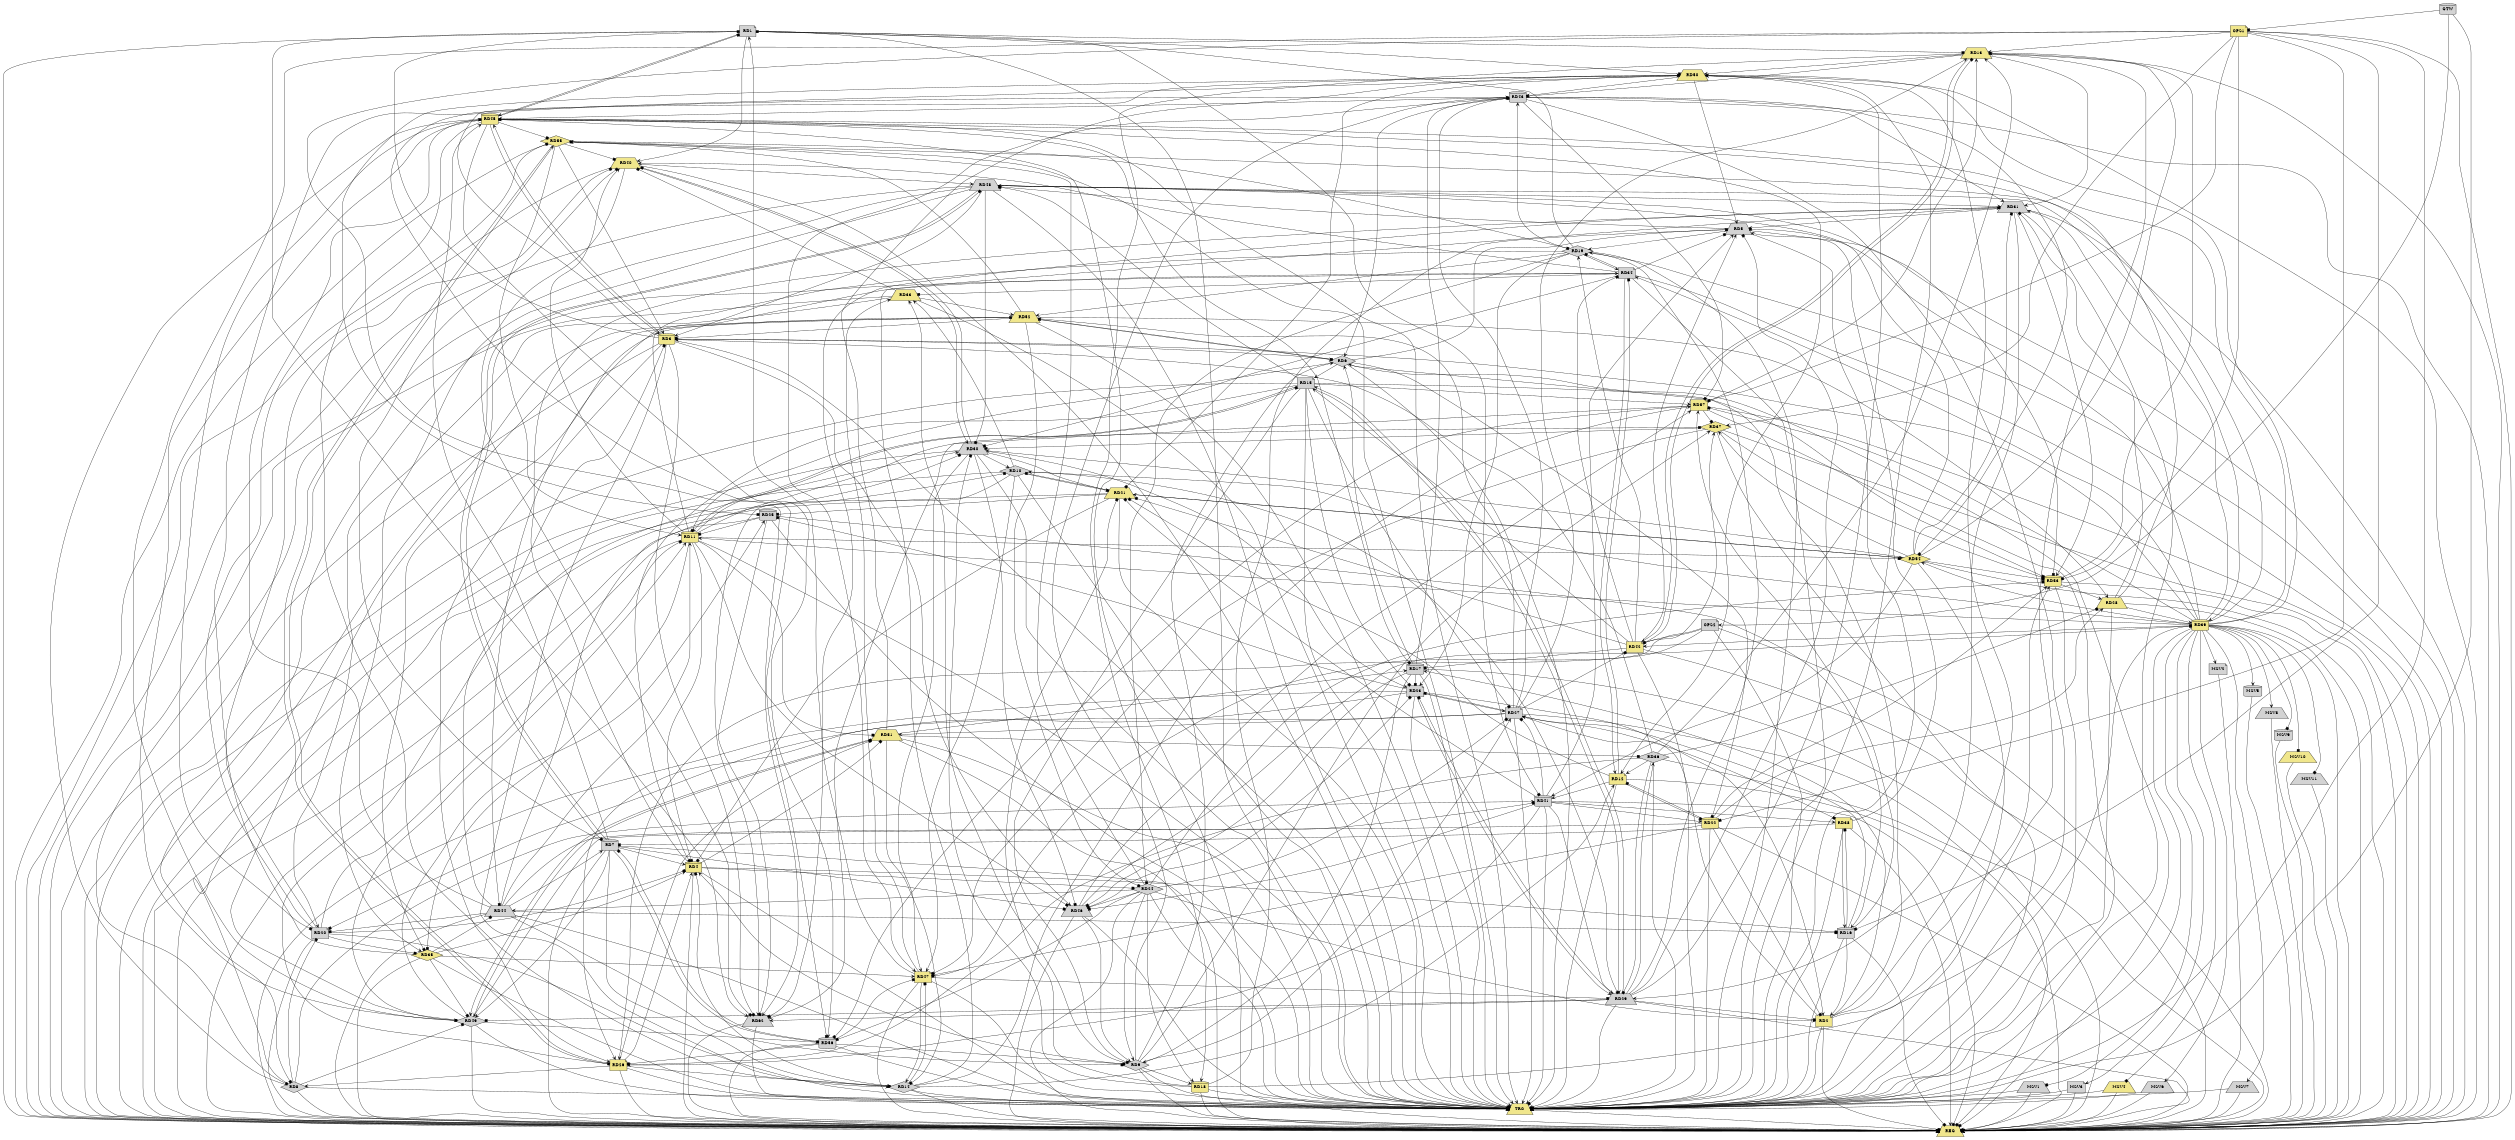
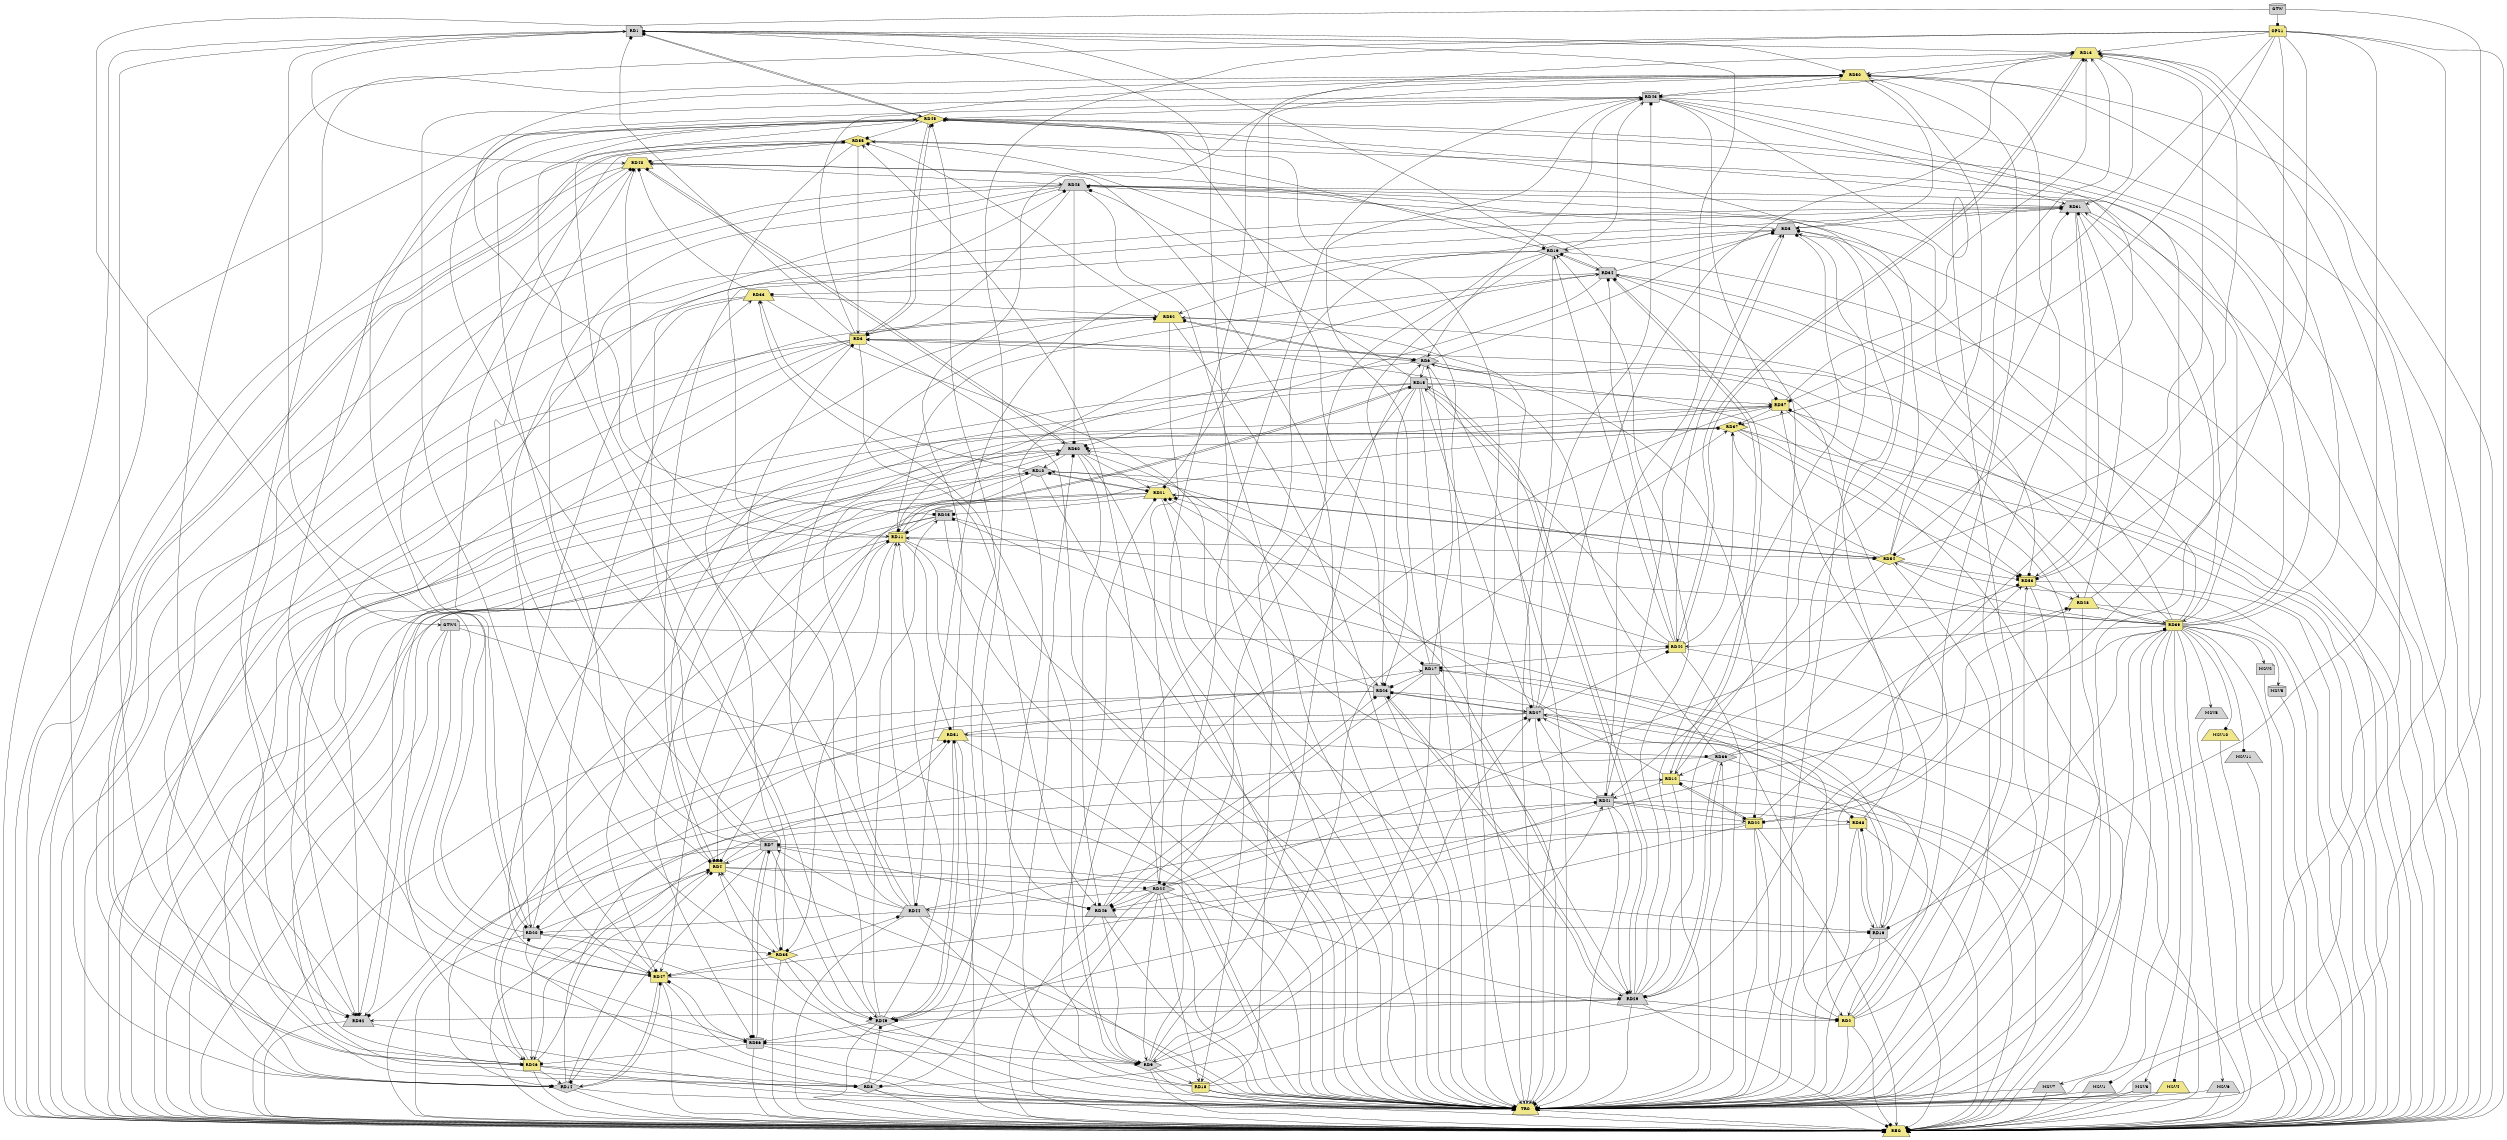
(490, 119) -> (930, 119)
(492, 356) -> (553, 393)
(1710, 625) -> (450, 625)
(2283, 735) -> none
